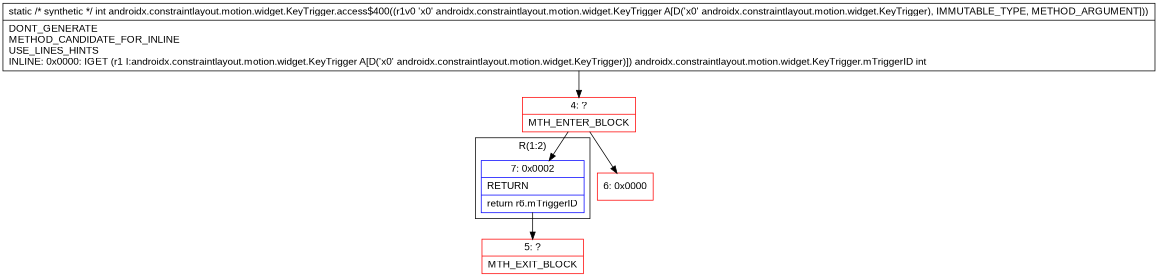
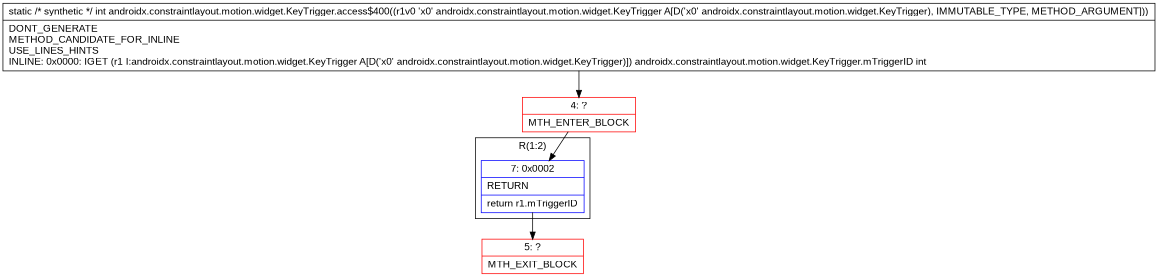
(625, 187) -> none
(533, 204) -> (533, 204)
